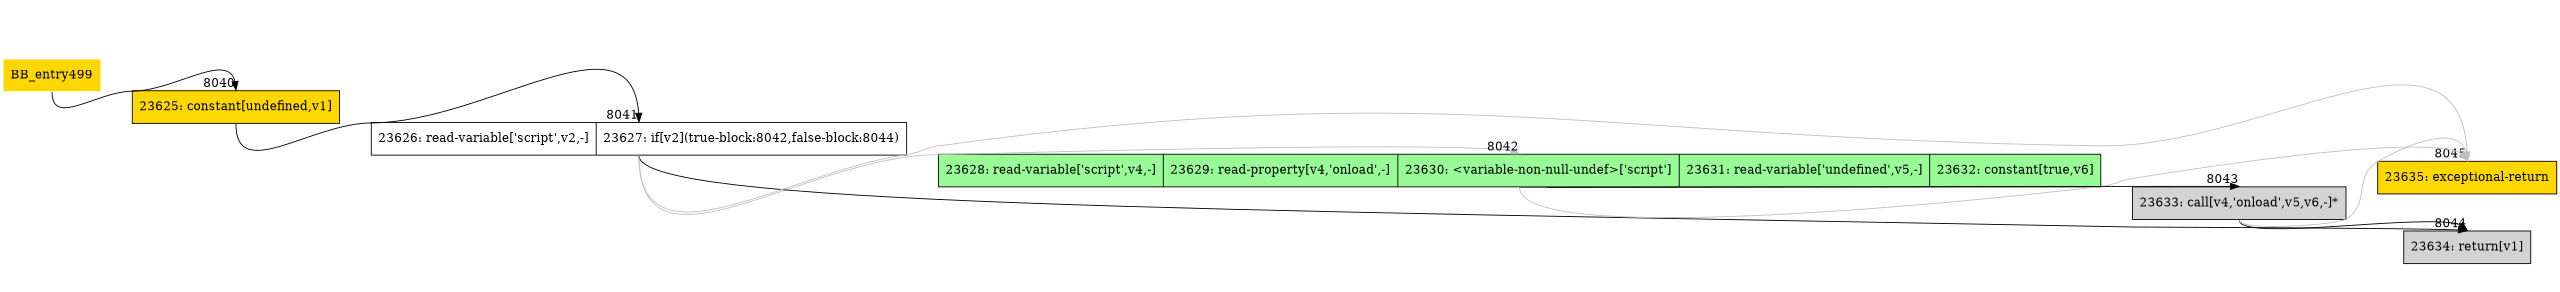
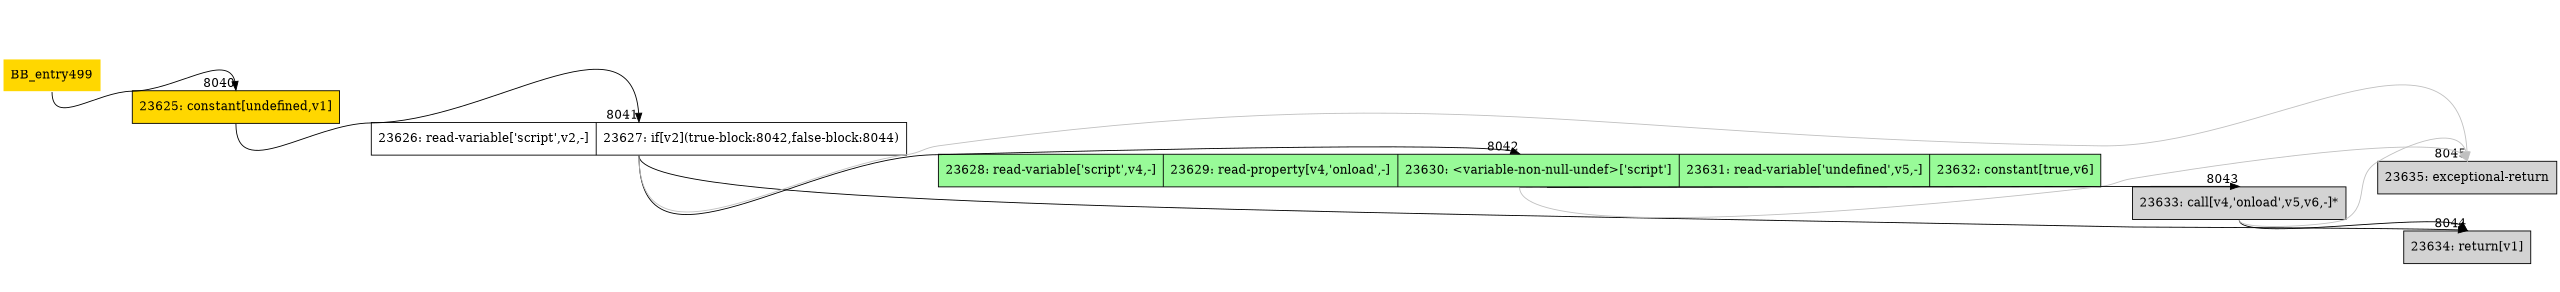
(1052, 152) -> (1052, 152)
(2467, 178) -> (2467, 178)
